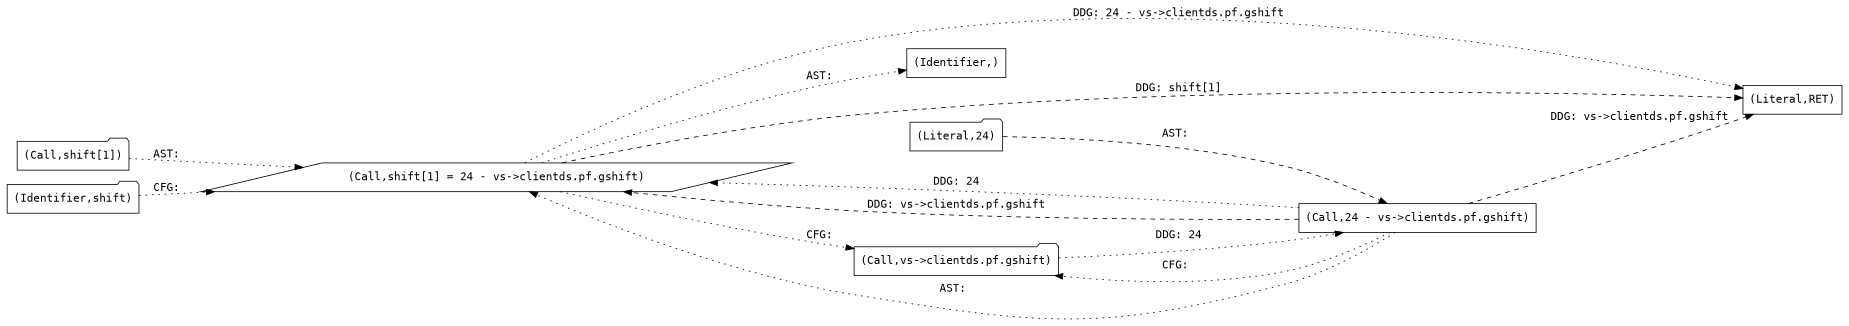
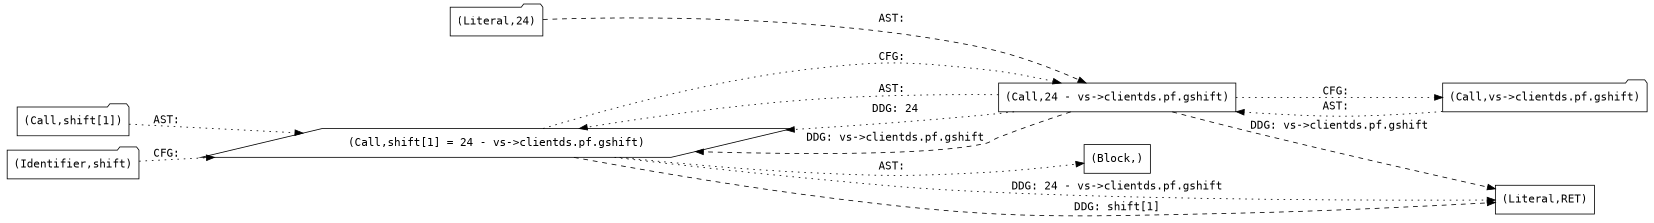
(956, 63) -> (1117, 159)
(703, 222) -> (796, 71)
(1179, 235) -> (1339, 107)
